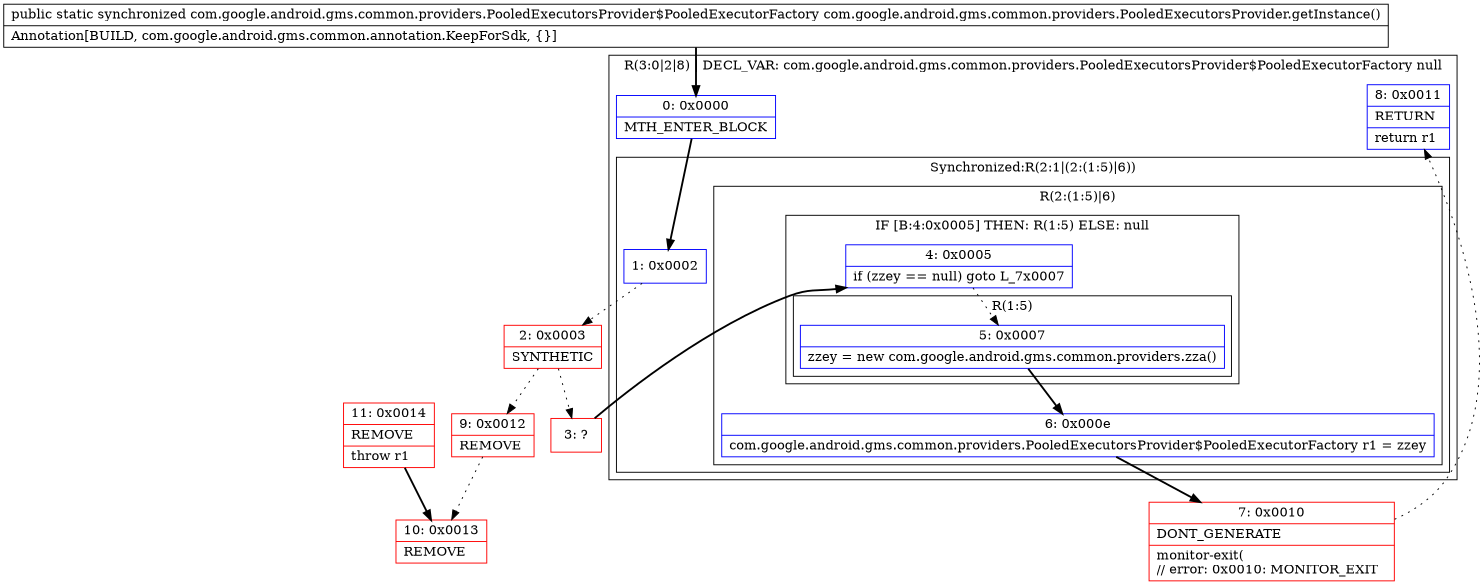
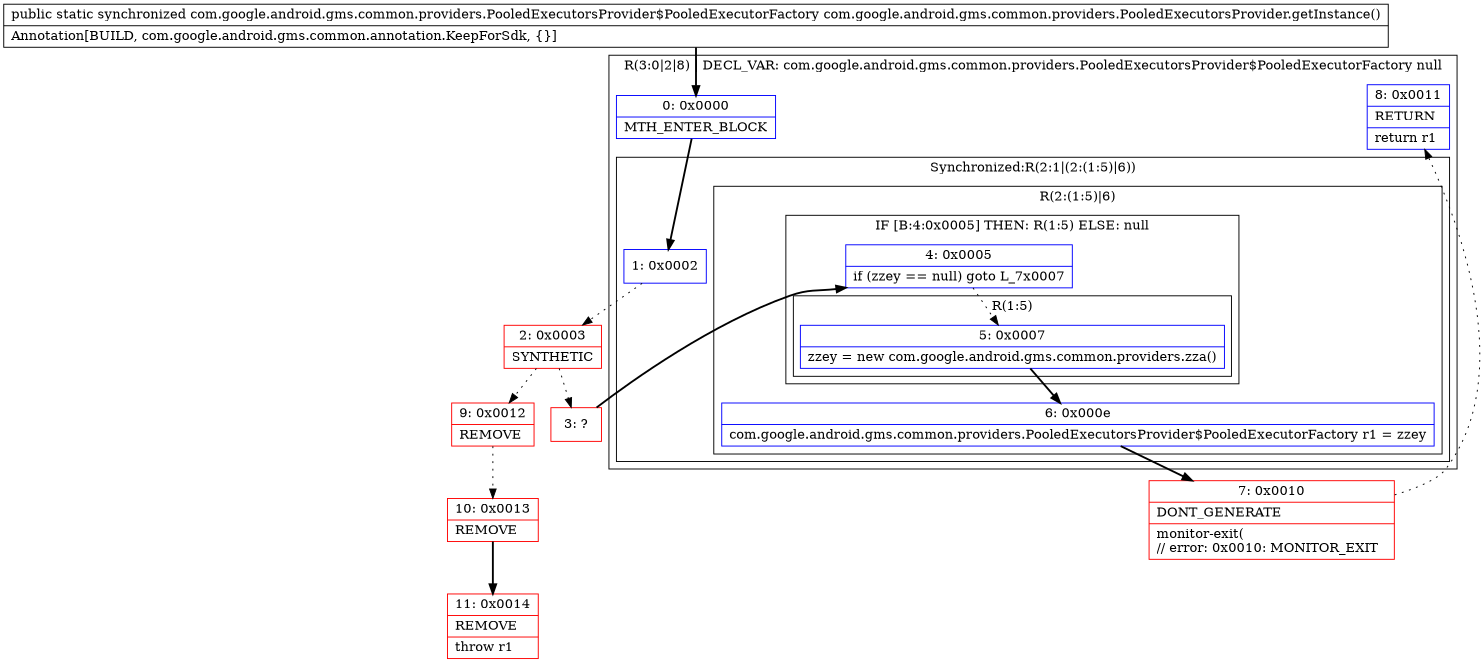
(416, 490) -> (493, 563)
